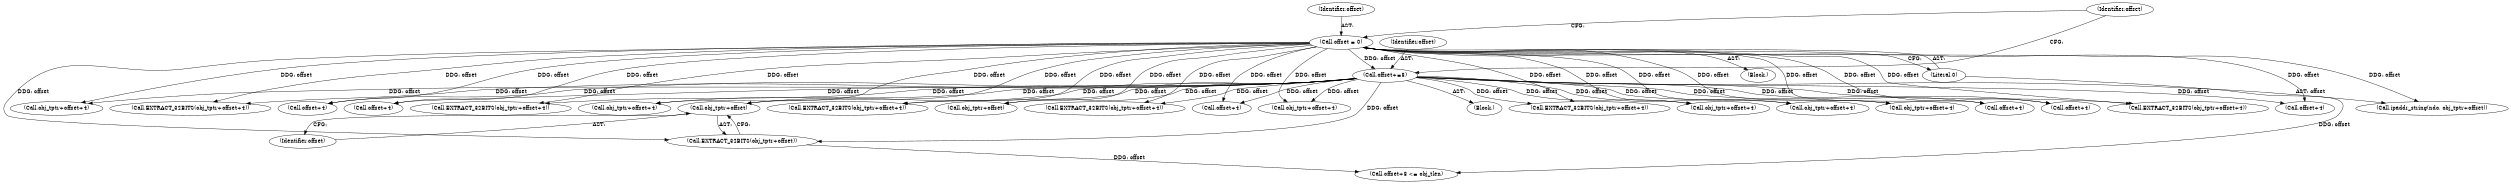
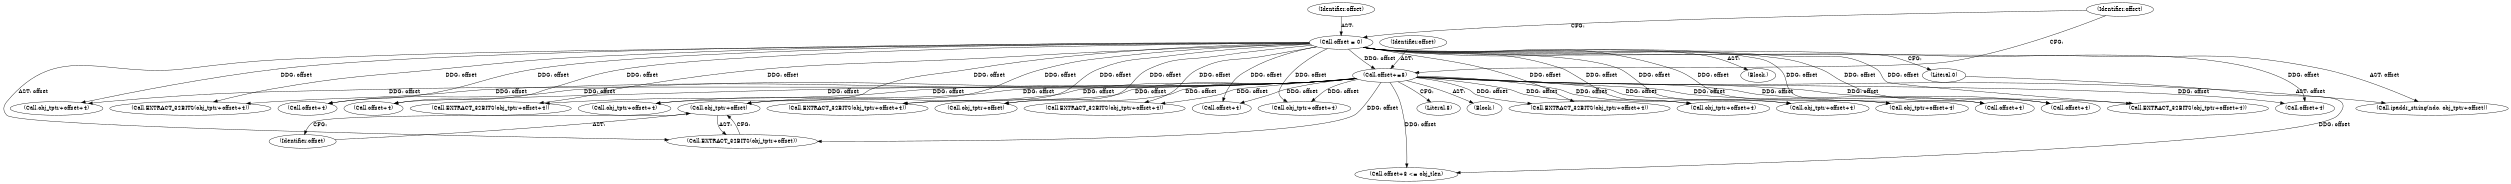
(1656, 49) -> none
(2385, 75) -> (2385, 75)
(34, 92) -> (34, 92)
none -> (1439, 108)
(1081, 158) -> (1404, 122)
